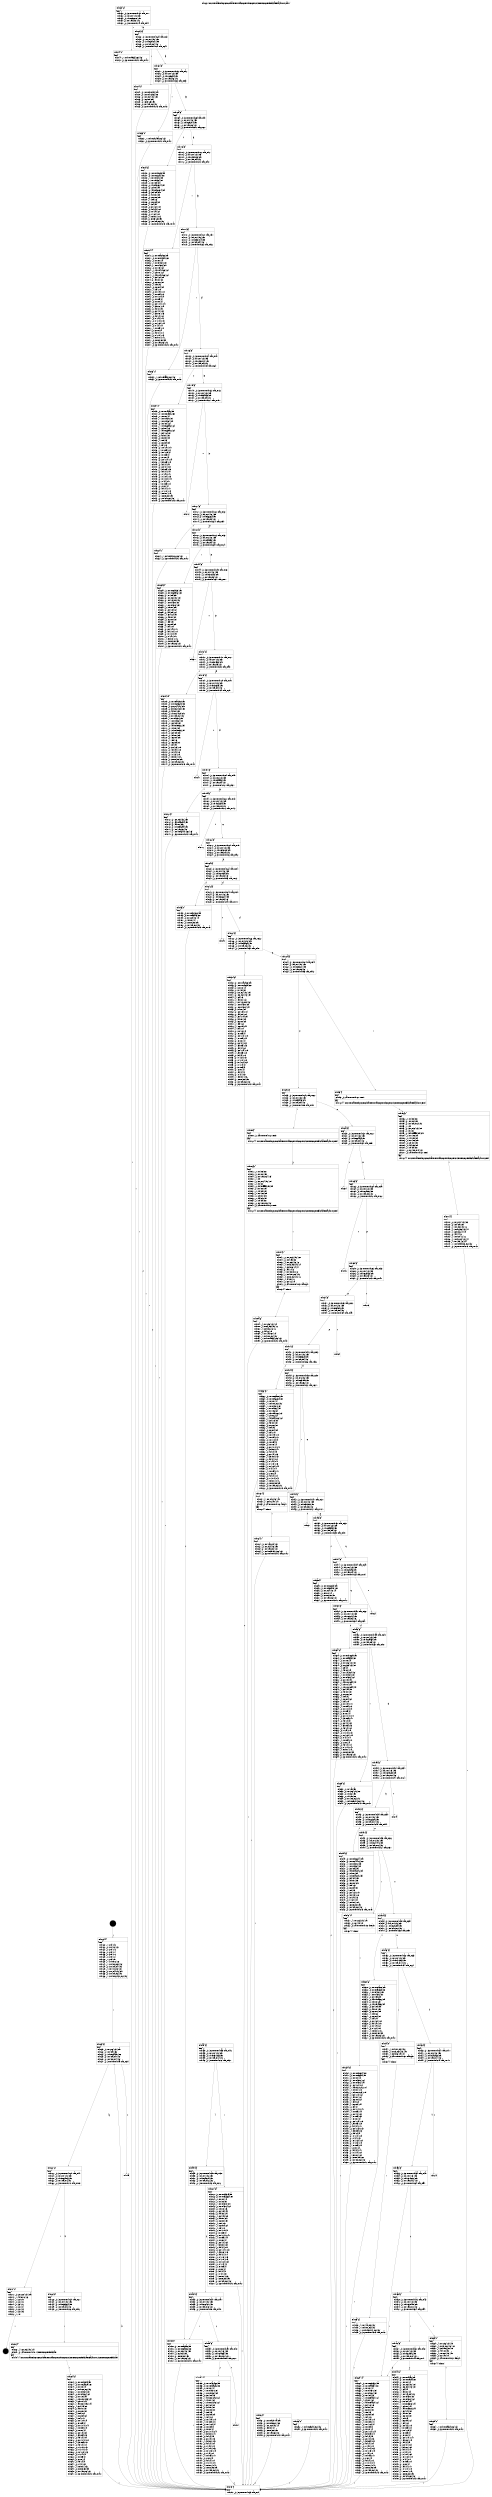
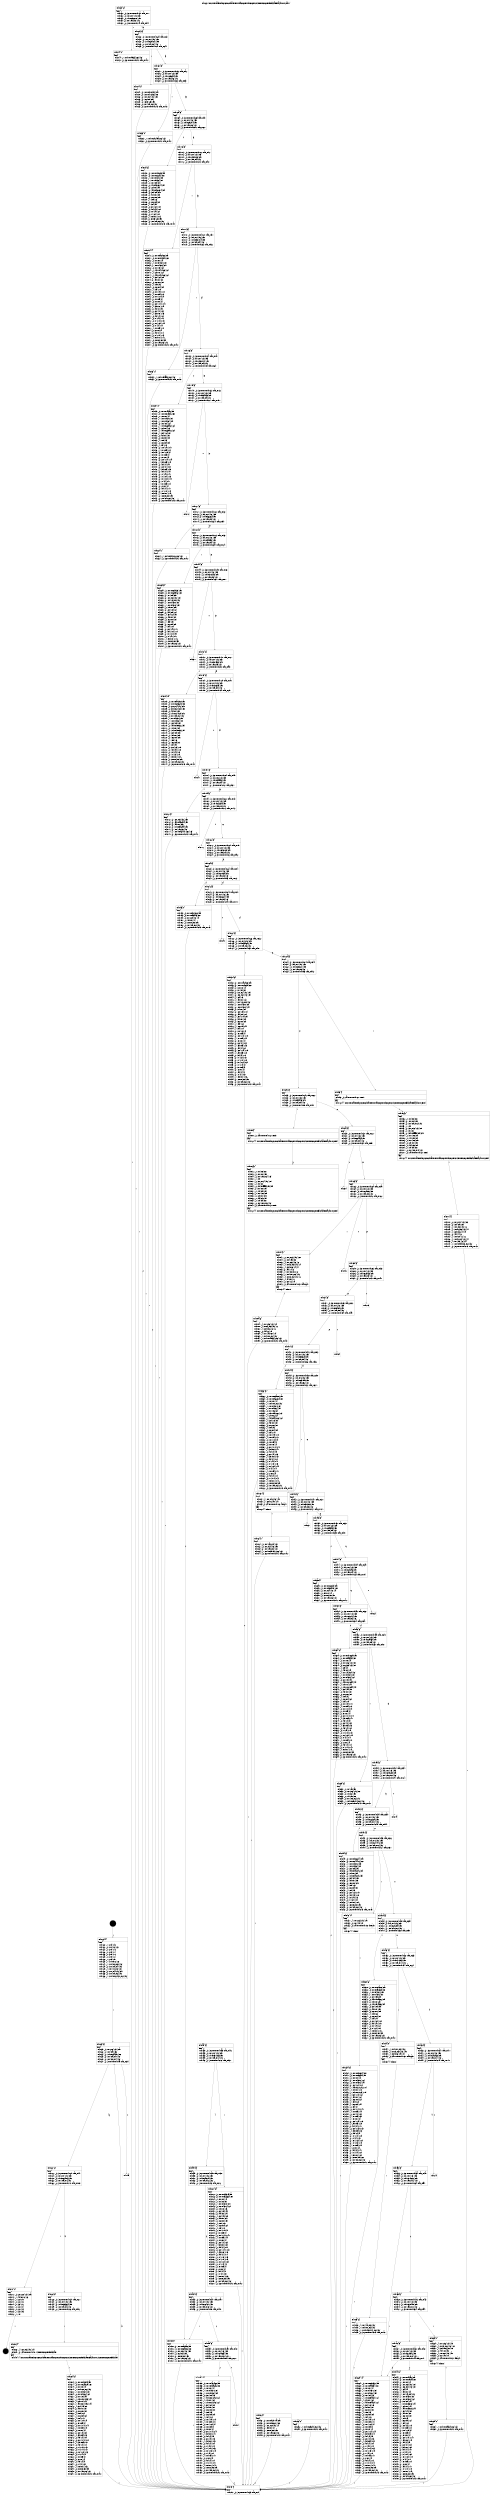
(292, 1231) -> (336, 1227)
